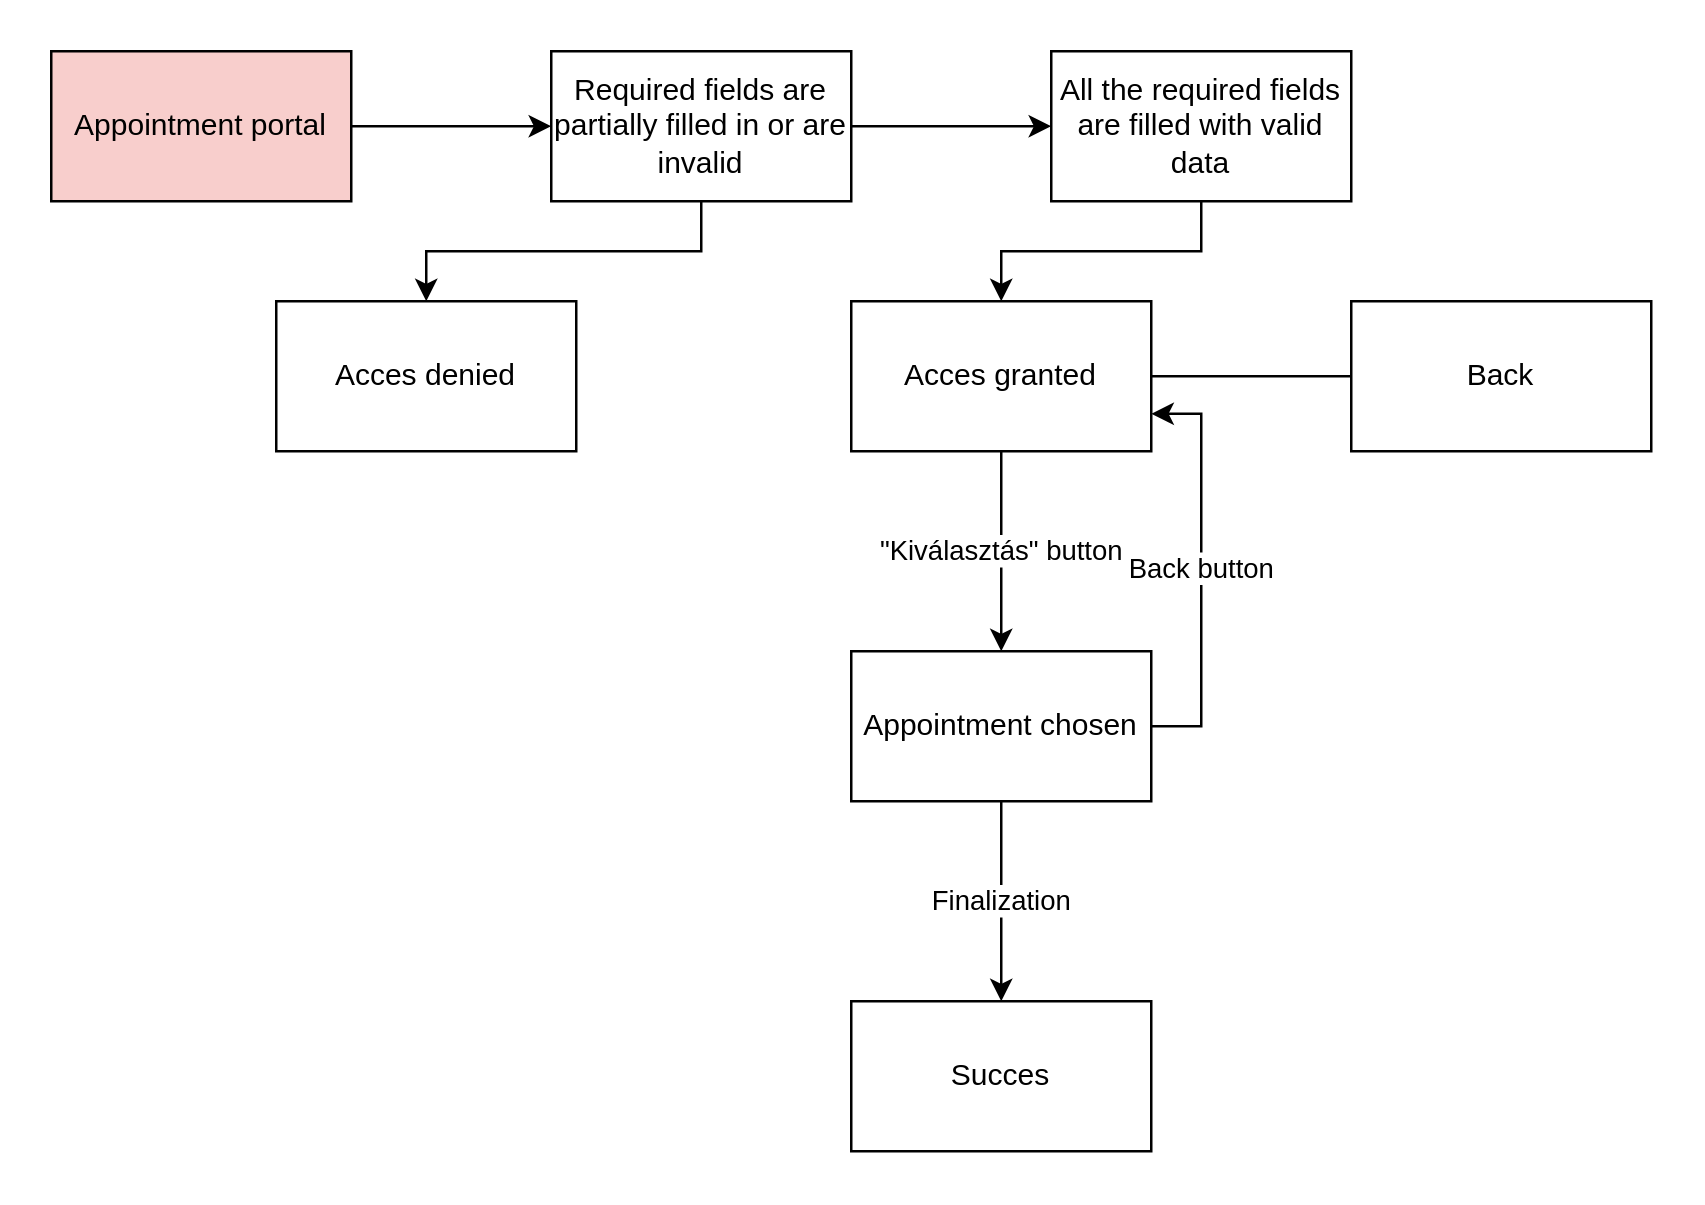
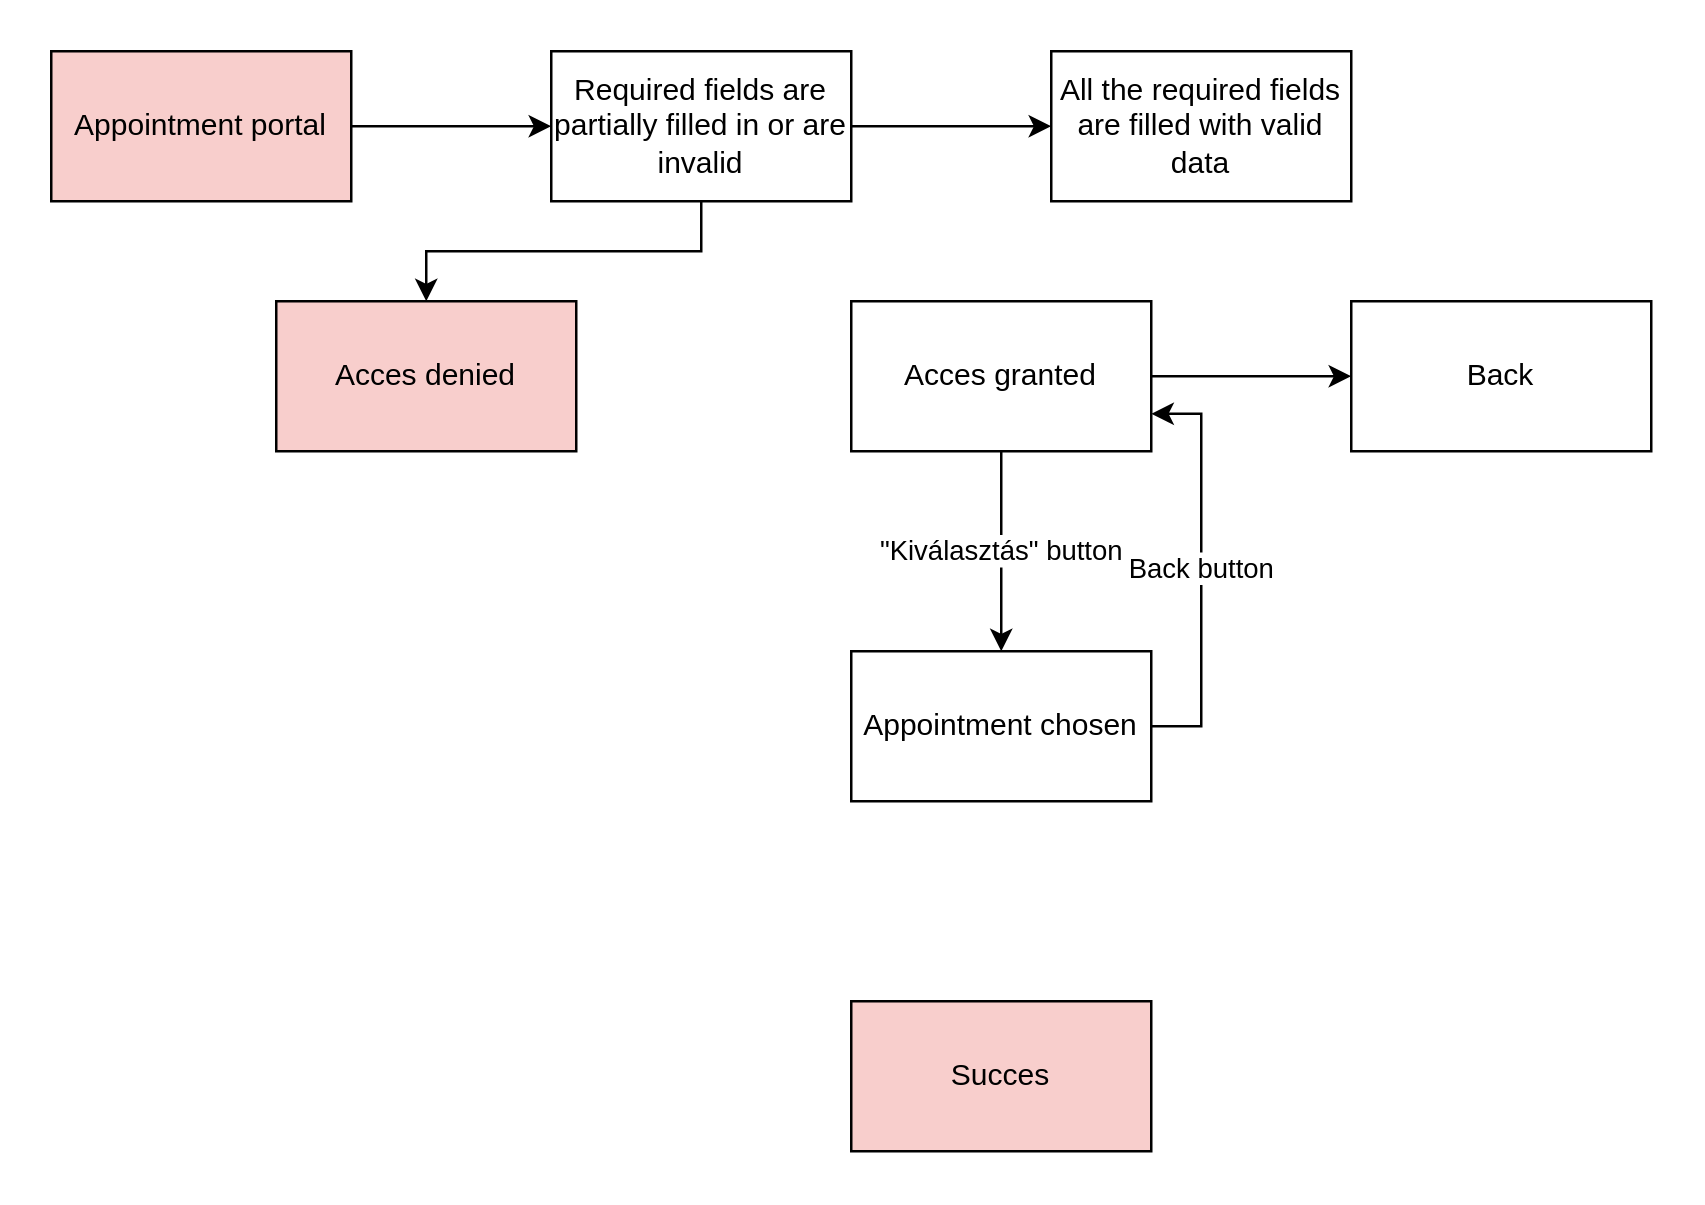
(1109, 251) -> none
(426, 376) -> (426, 376)
(1340, 376) -> (1333, 376)
(1001, 893) -> none
(1001, 1076) -> (1001, 1076)
